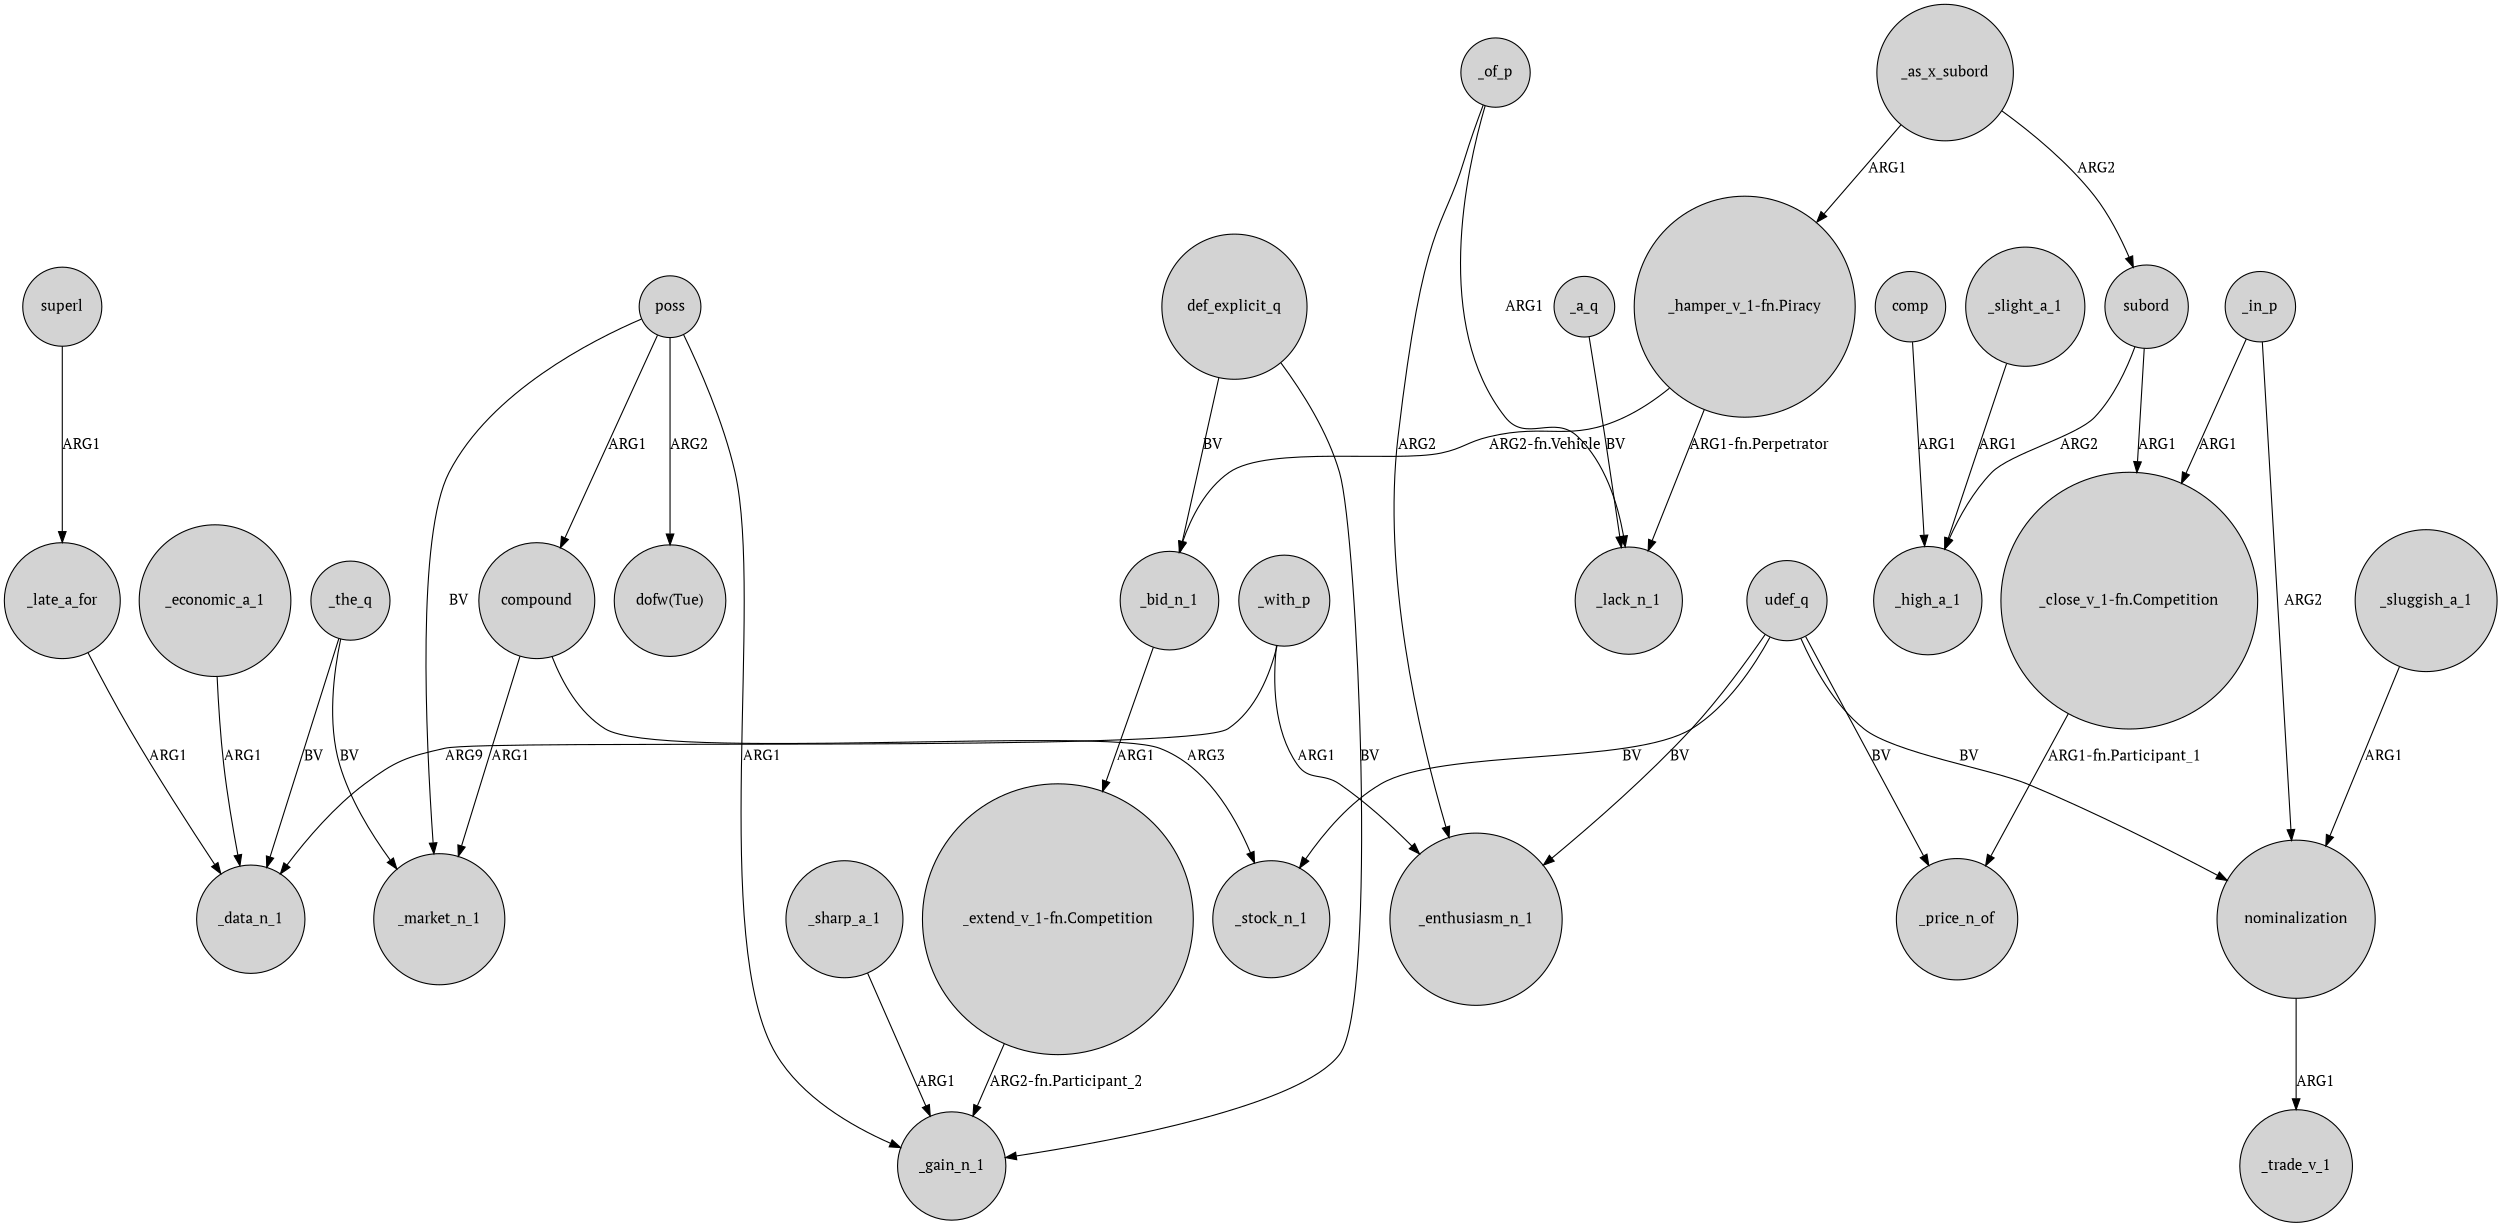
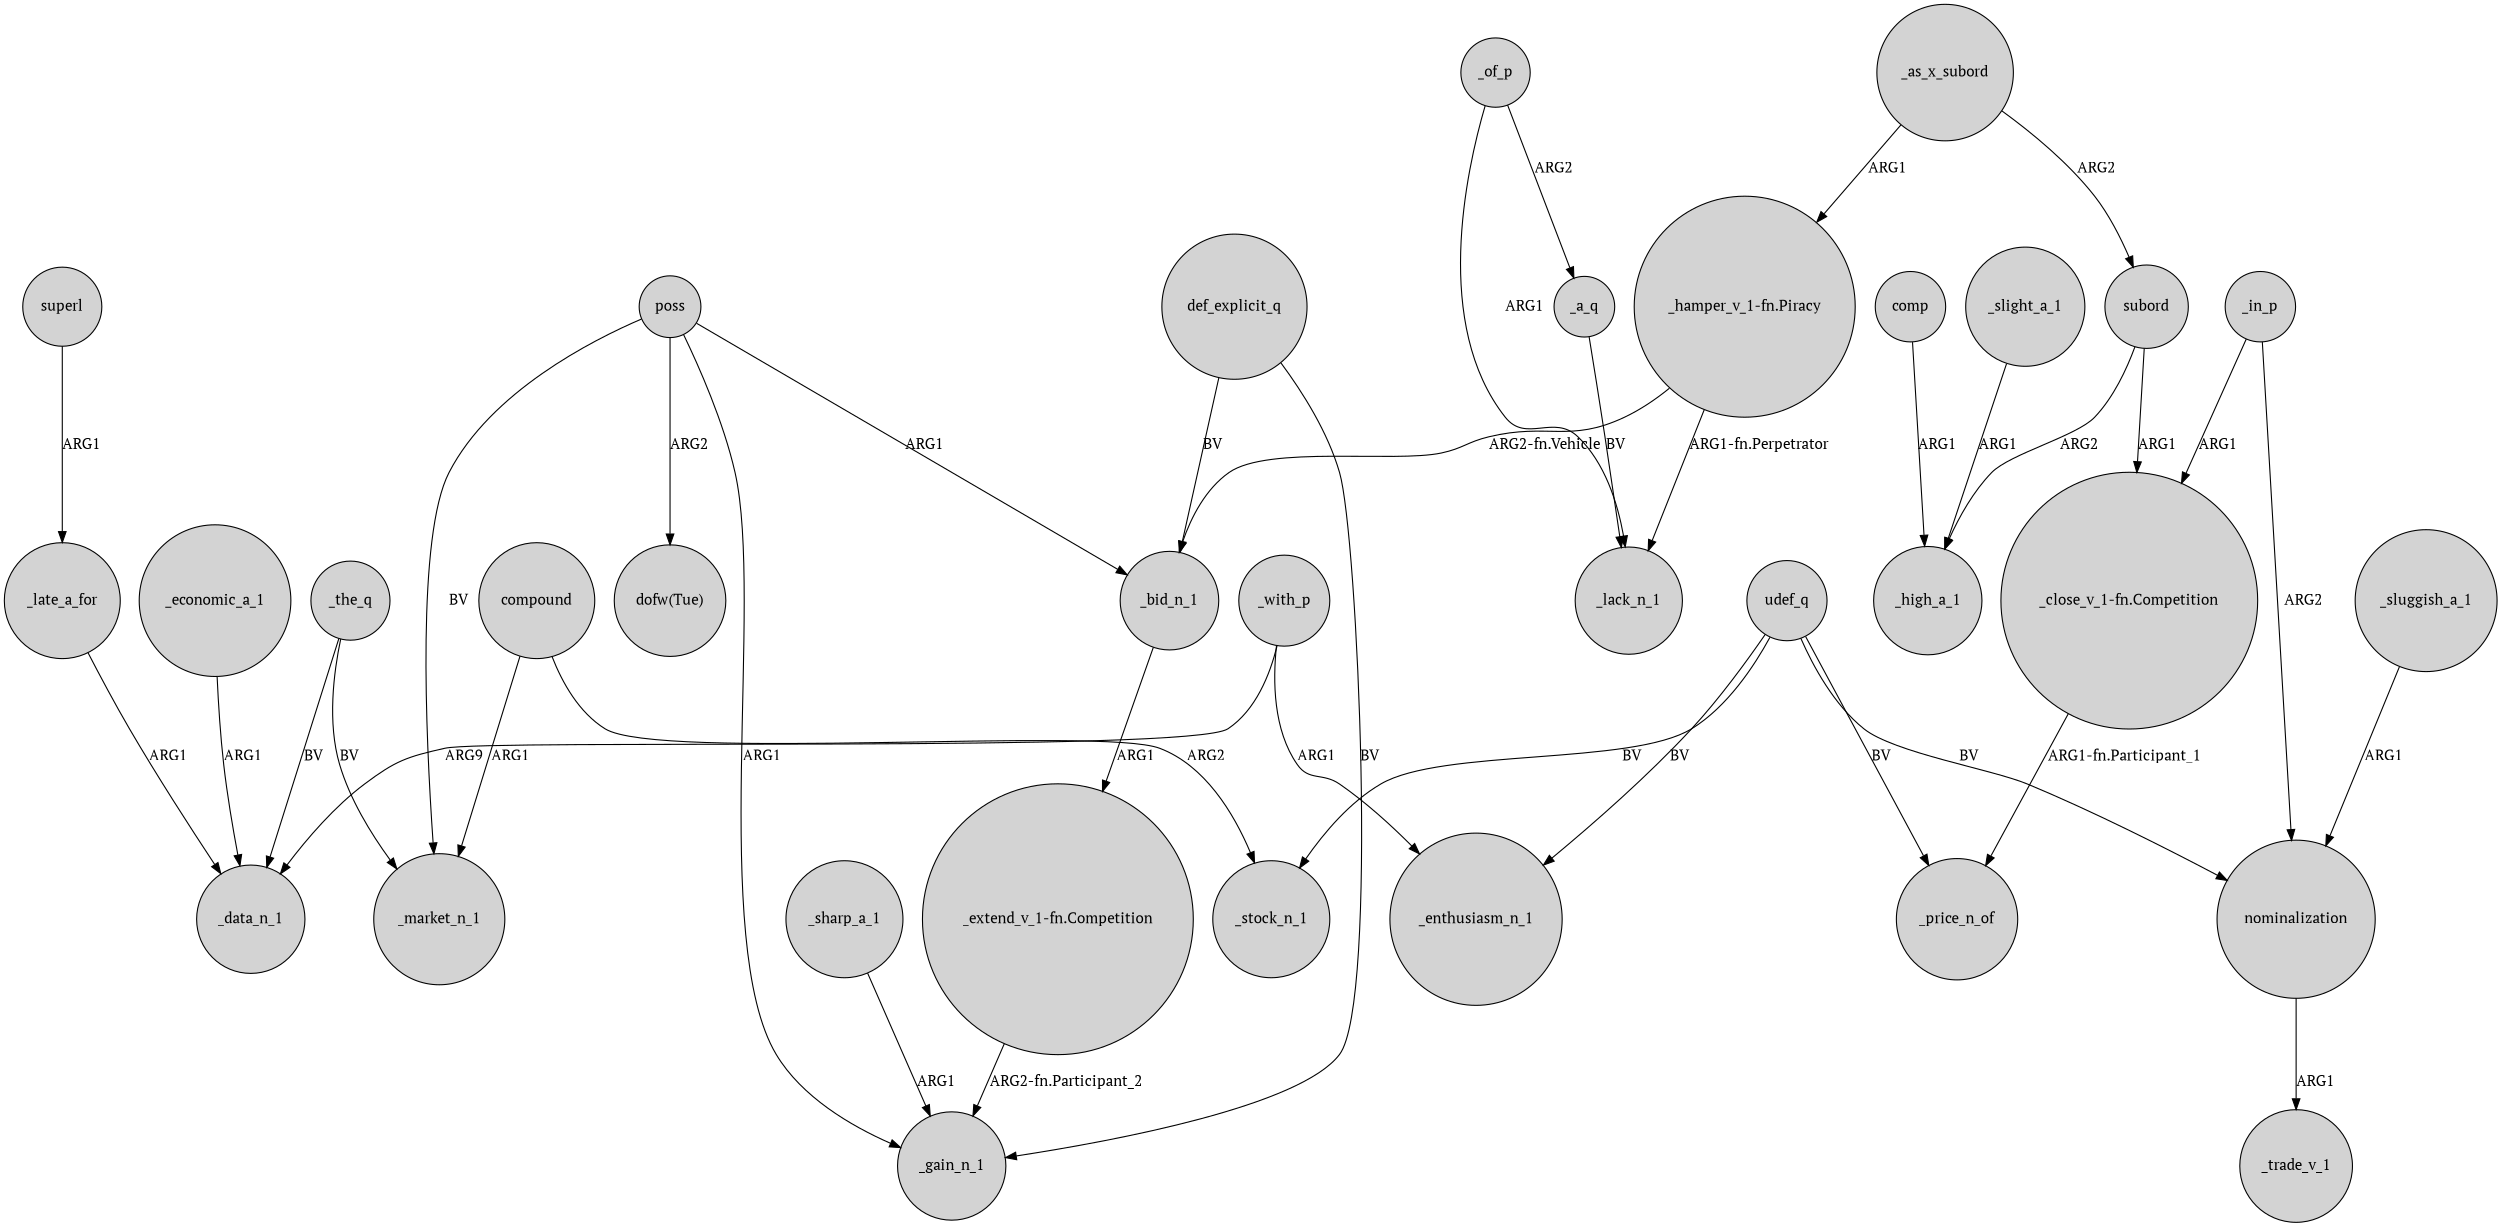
(611, 436) -> (907, 446)
(1398, 444) -> (1539, 186)
(1206, 756) -> (1206, 756)
